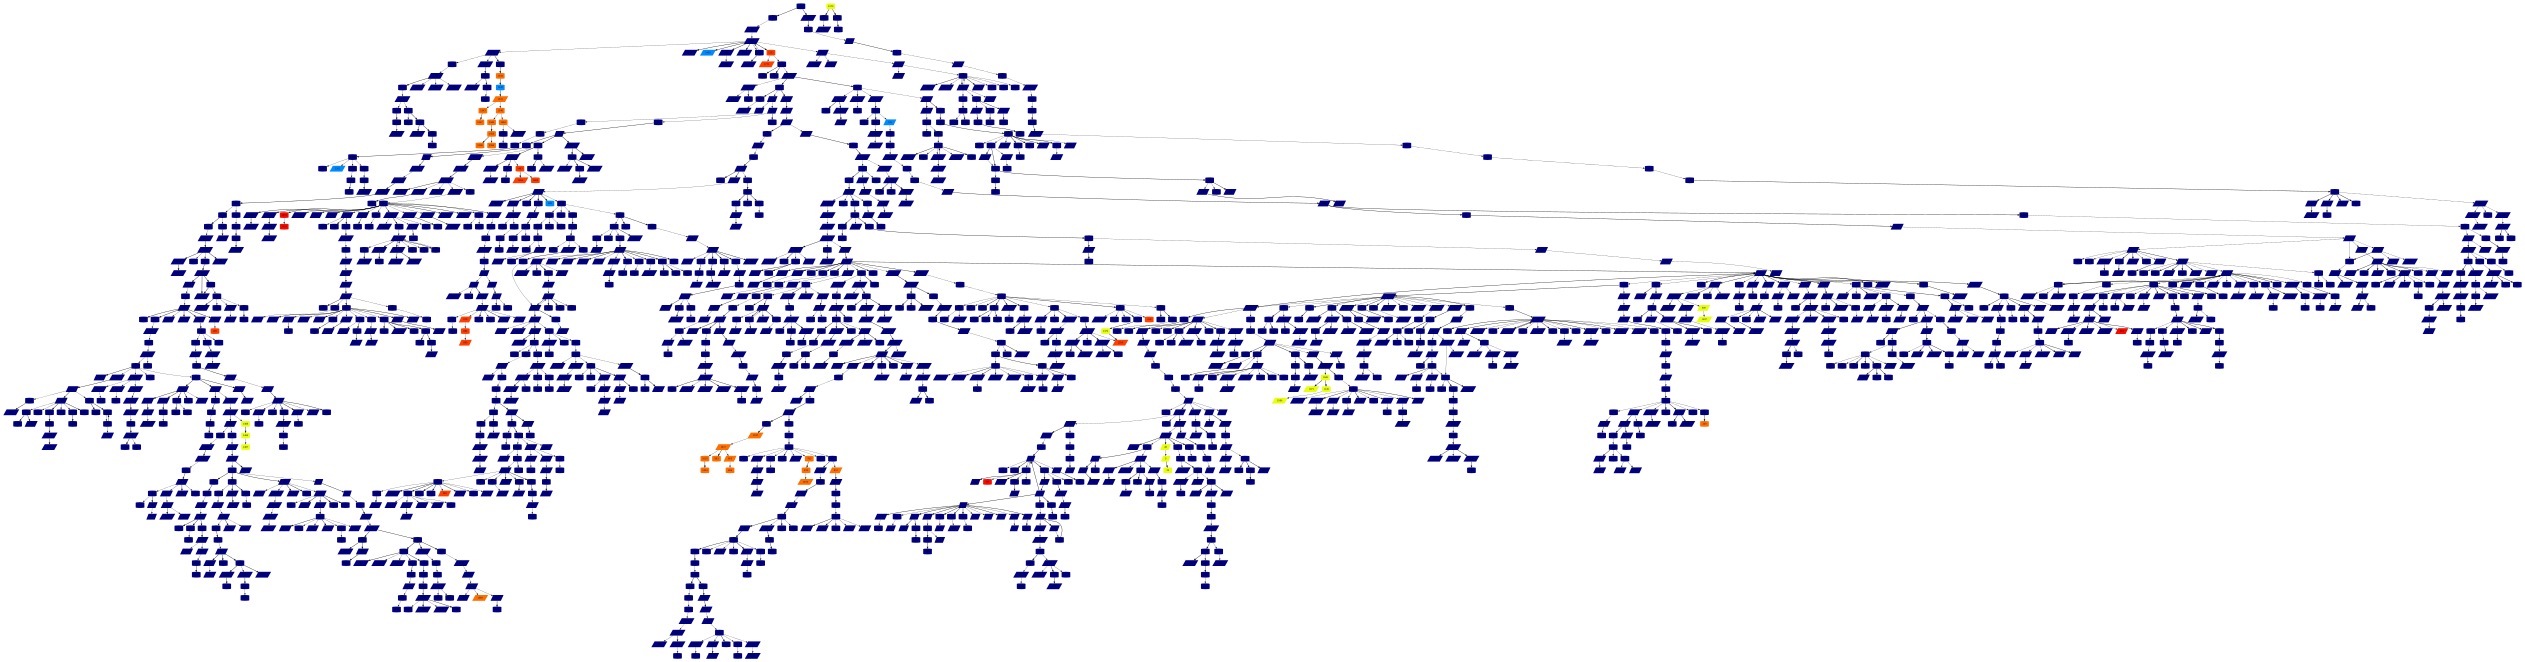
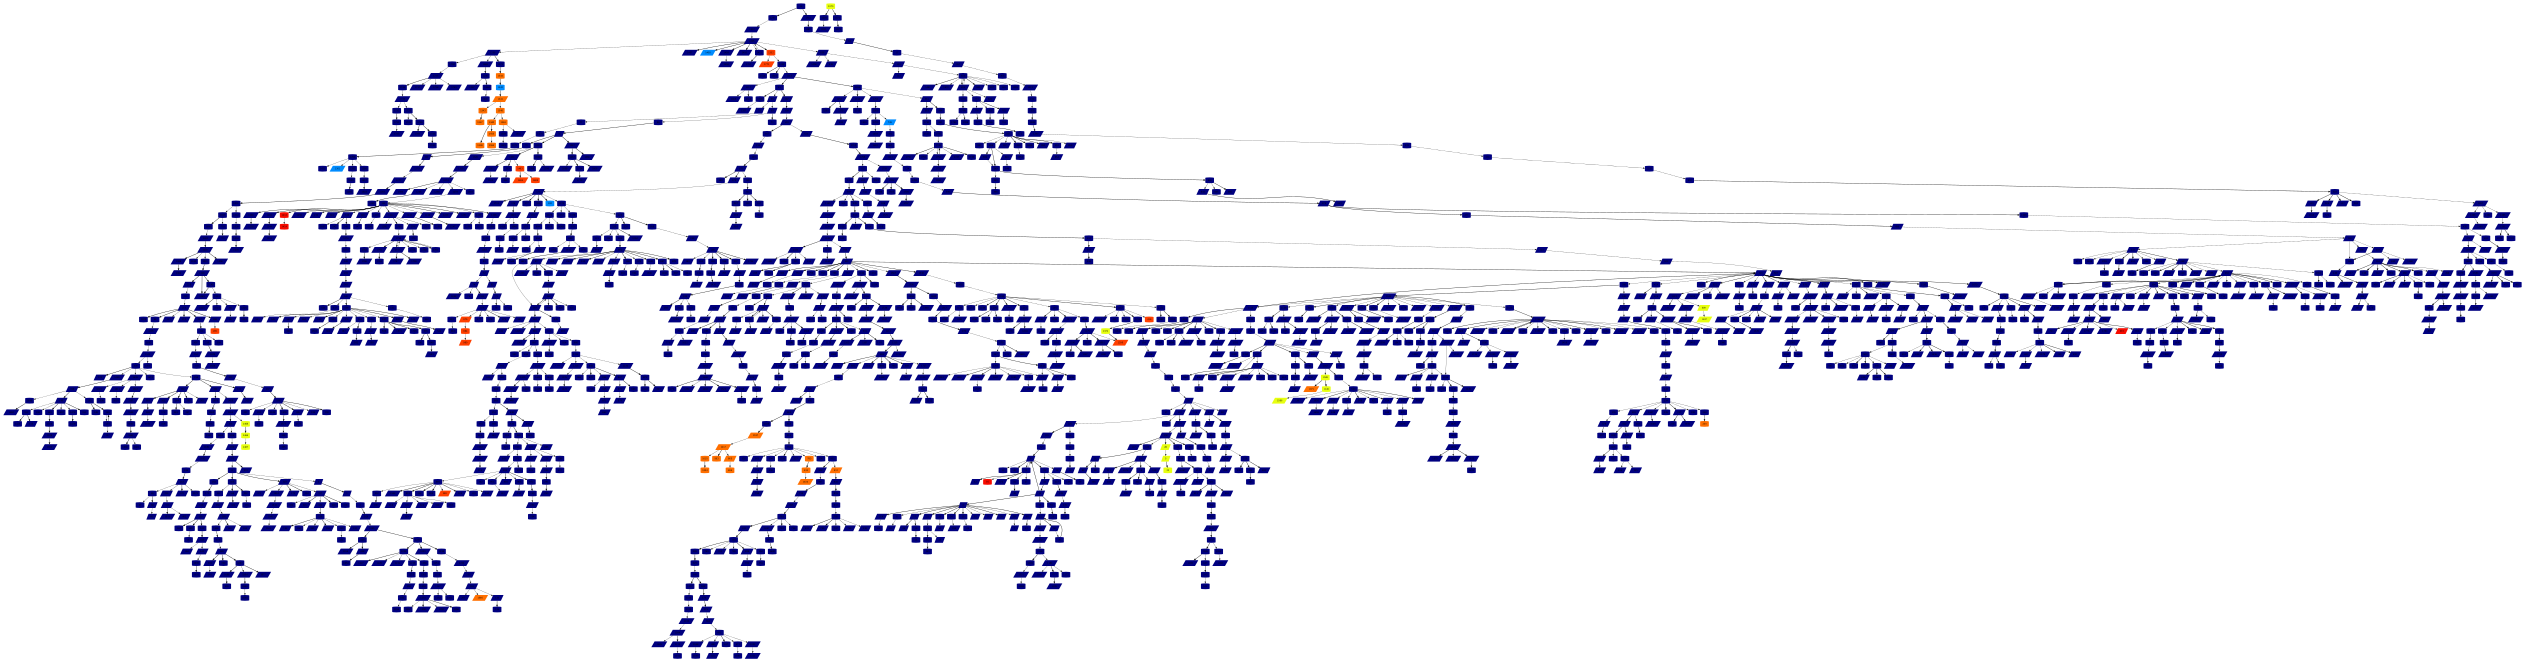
(486, 139) -> (485, 133)
(1311, 389) -> (1311, 389)
